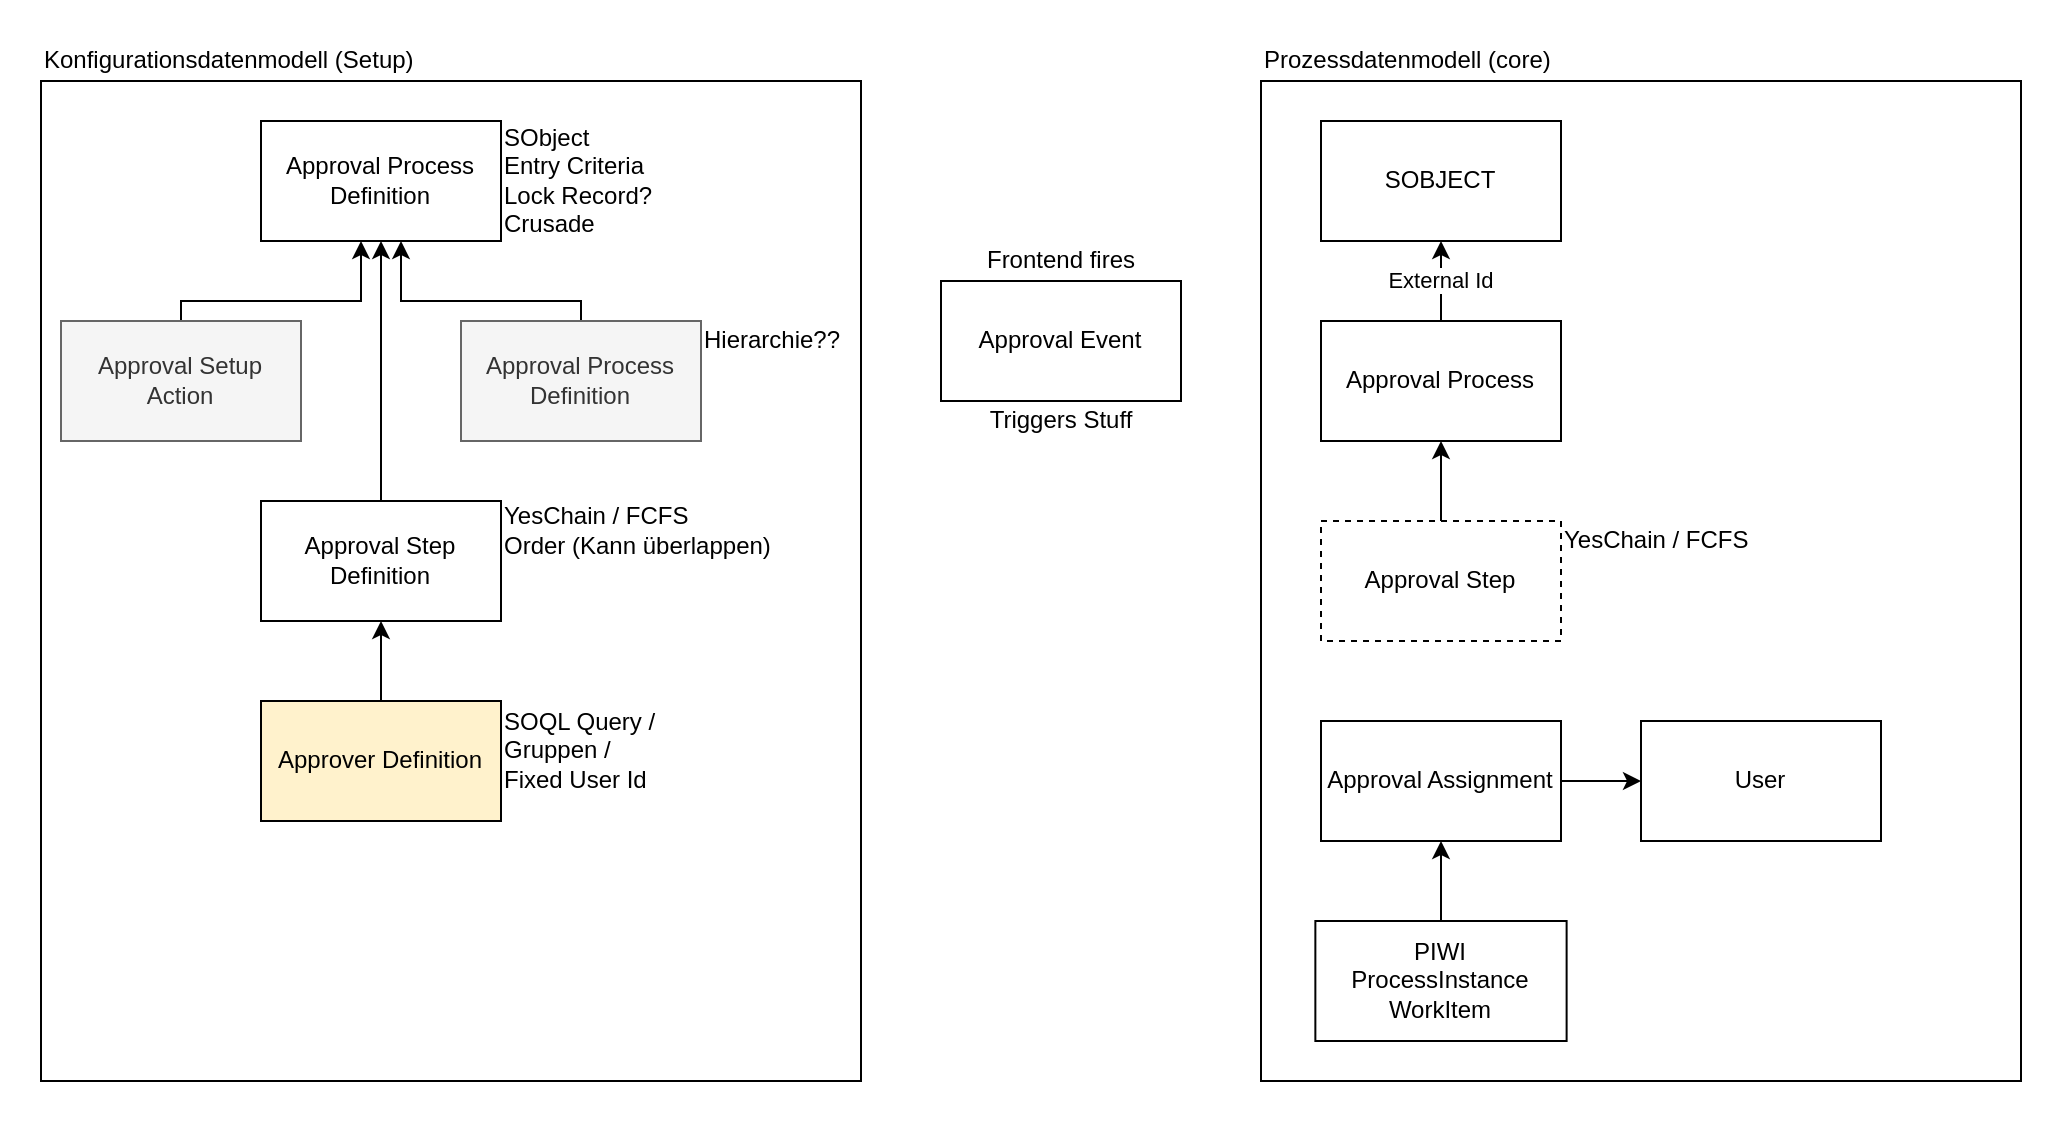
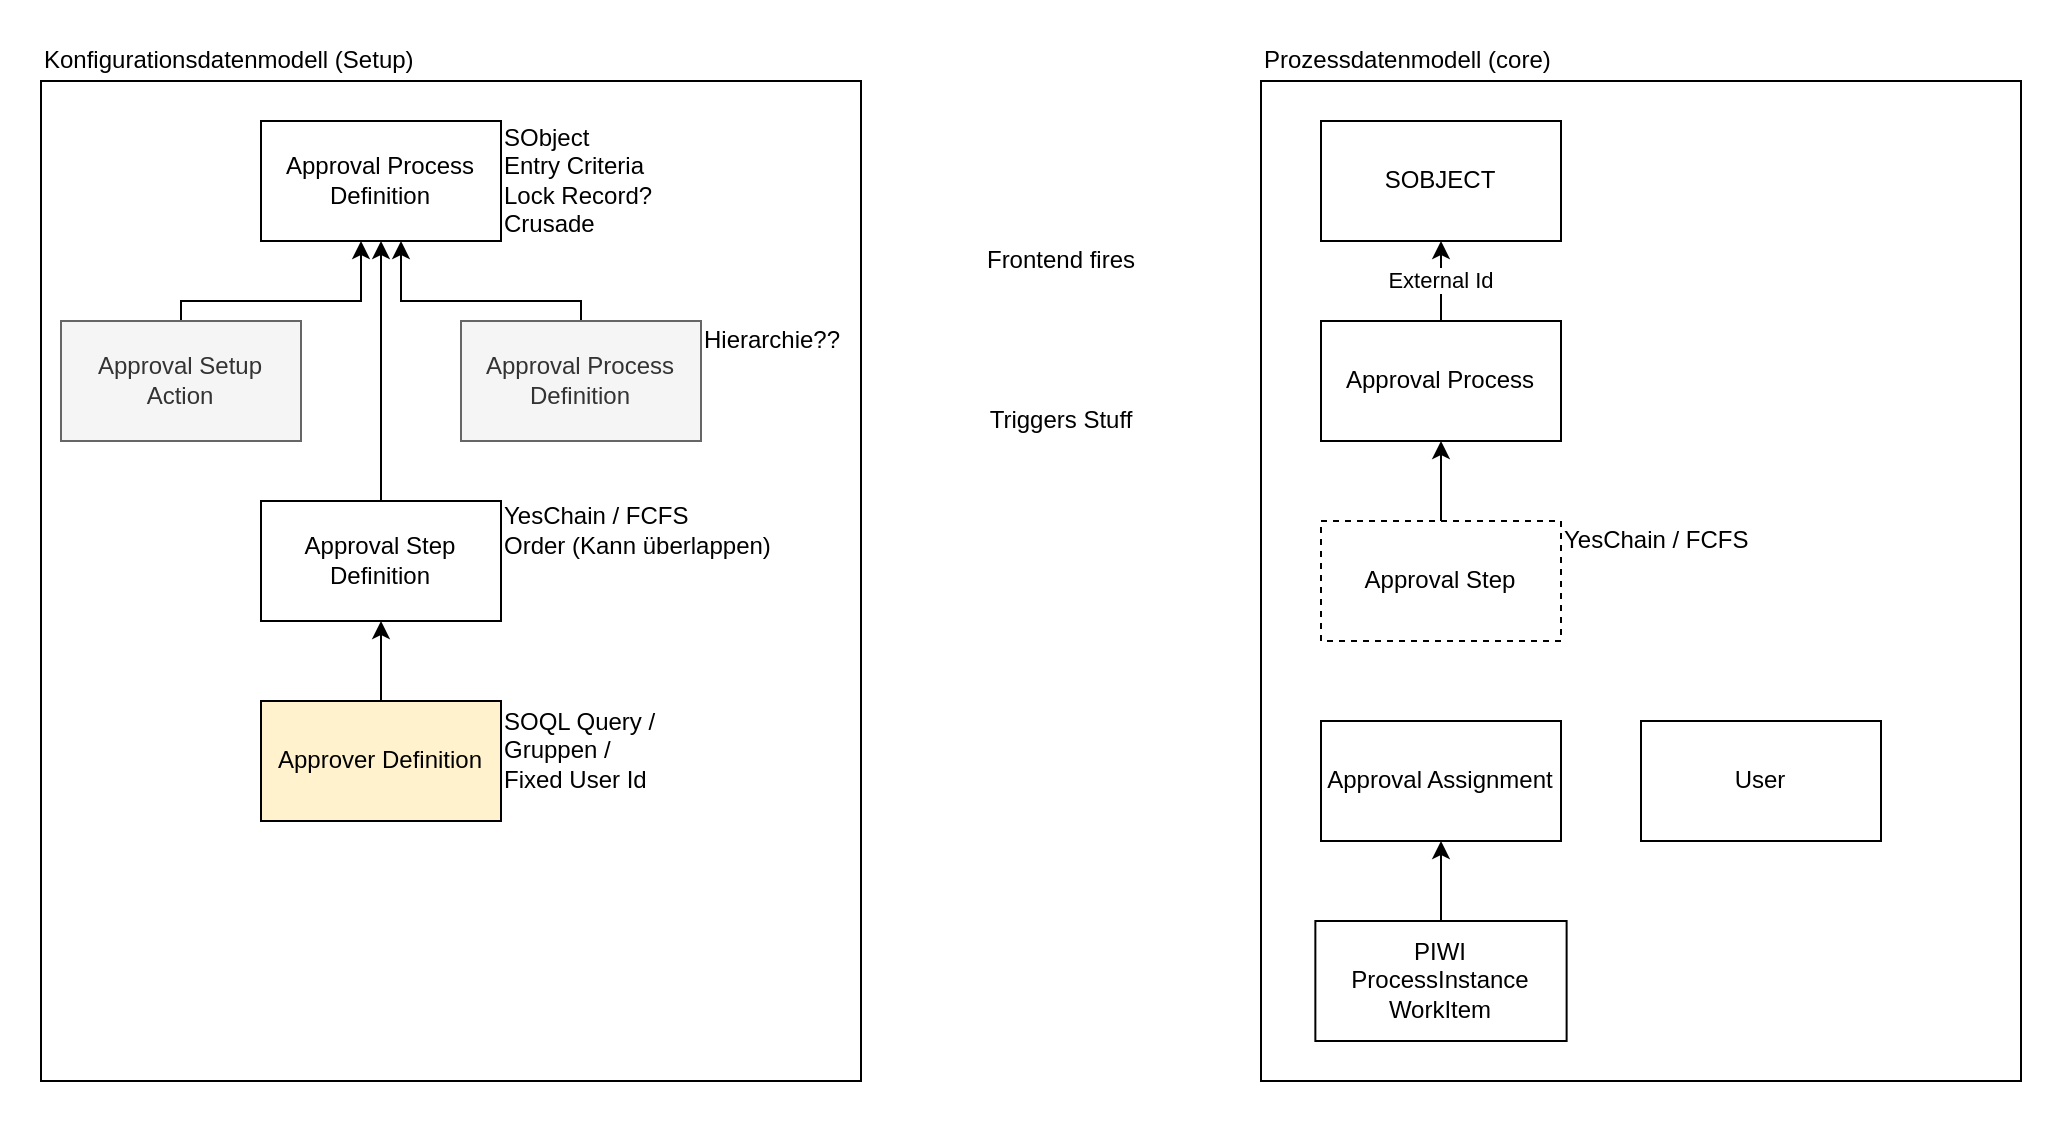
(1061, 341) -> none
(1594, 781) -> none
